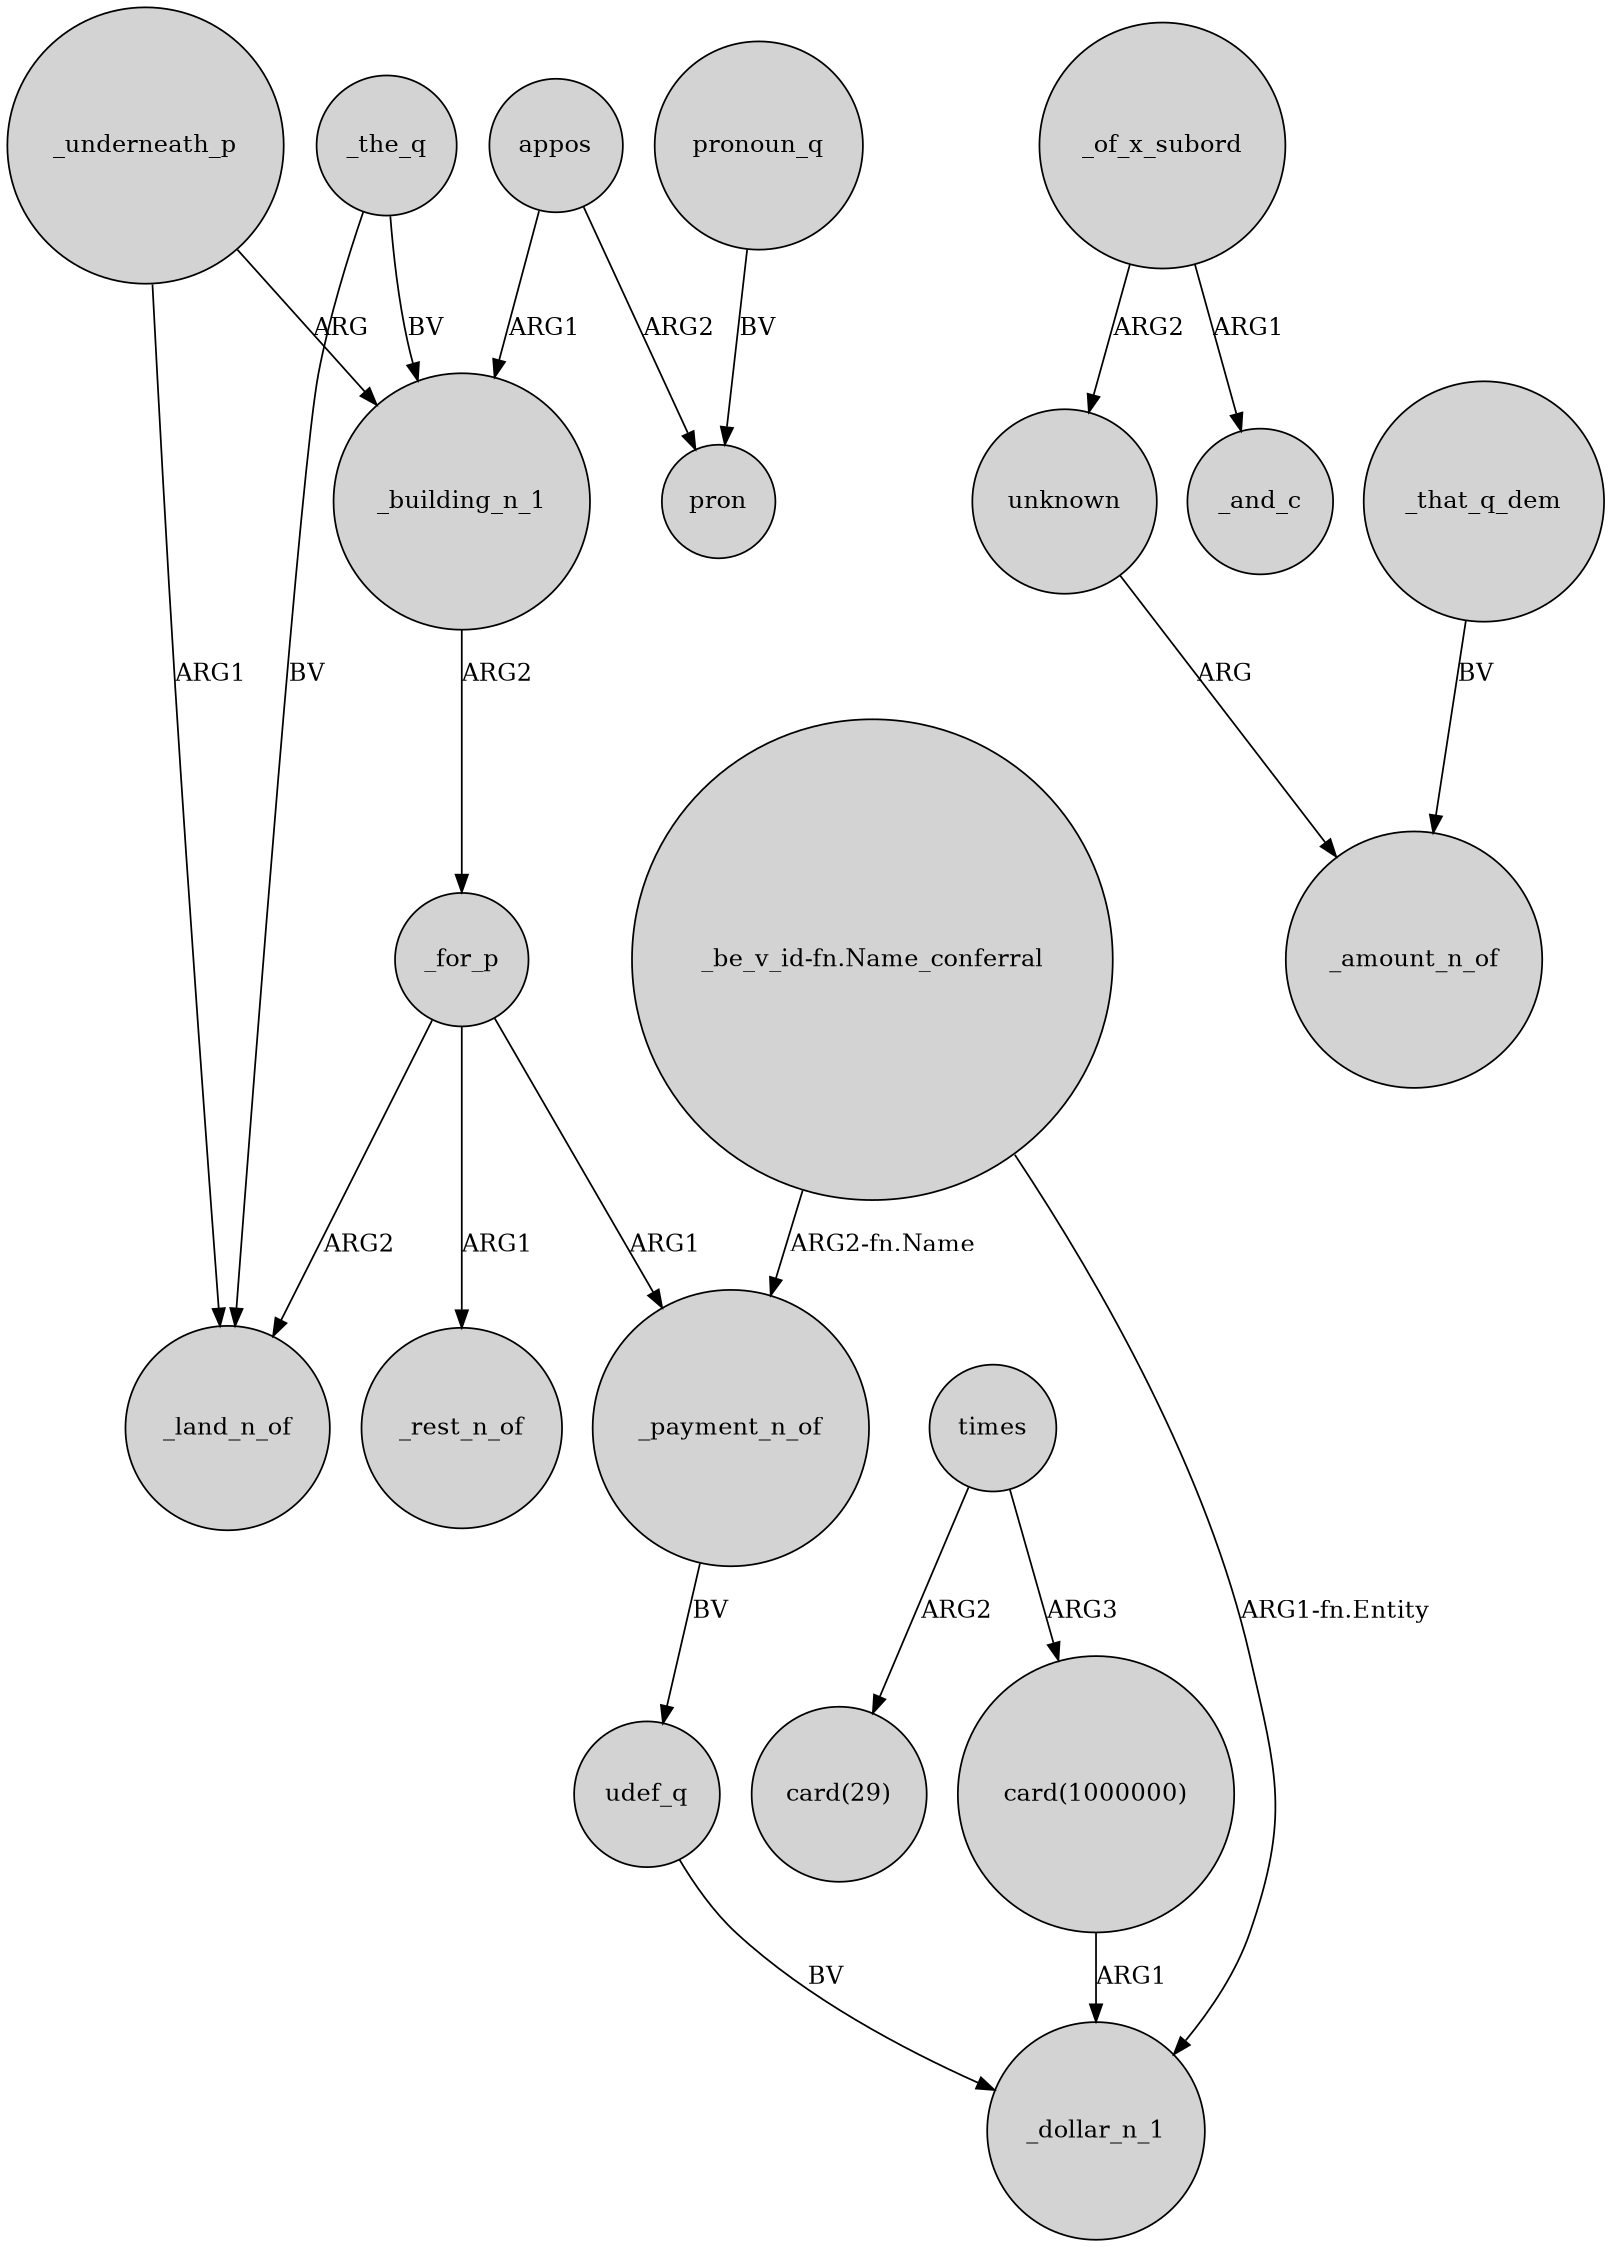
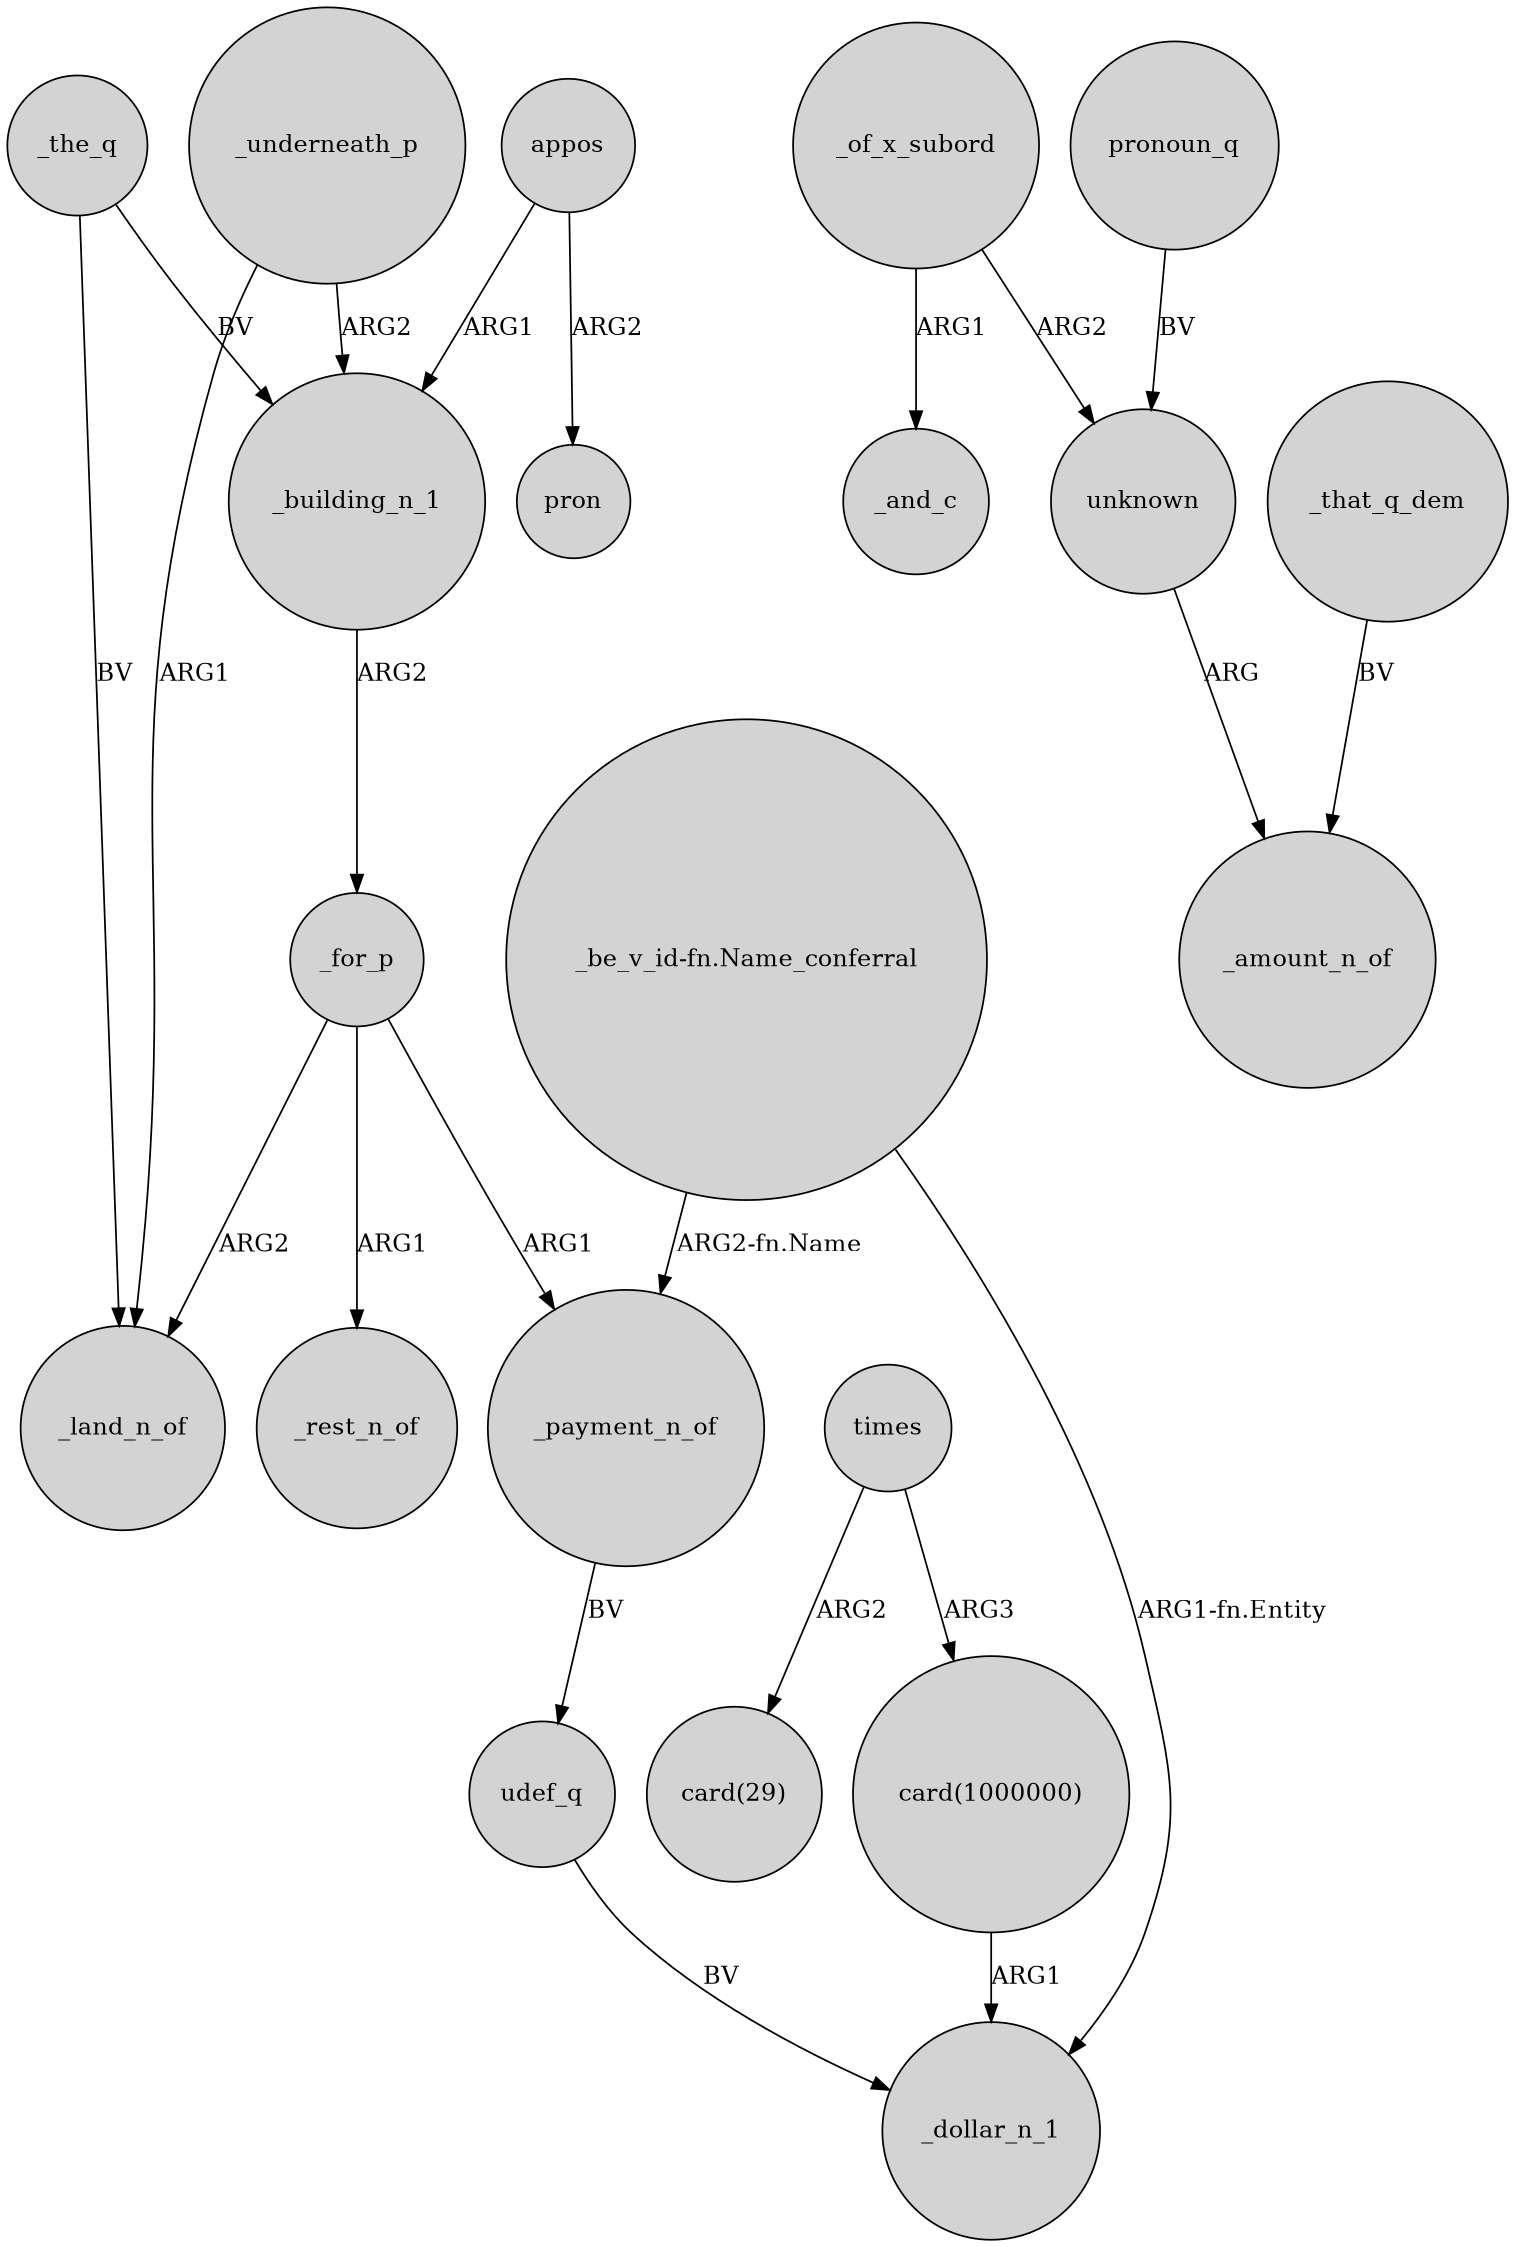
(341, 329) -> (377, 329)
(737, 338) -> (1159, 321)
